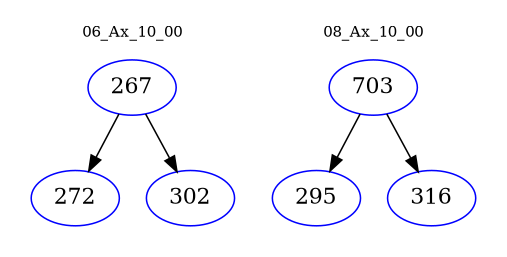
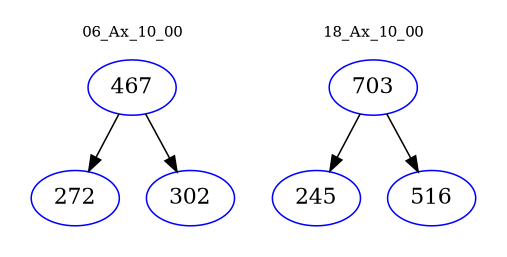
(374, 33) -> (374, 33)
(132, 88) -> (132, 88)
(316, 198) -> (316, 198)
(432, 198) -> (432, 198)
